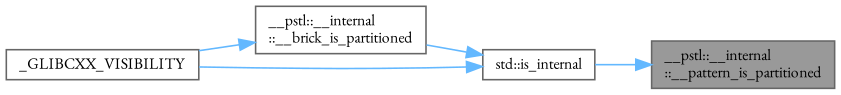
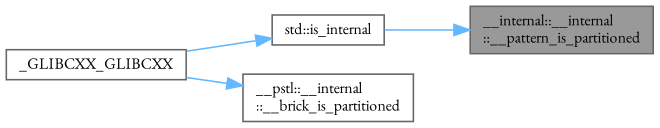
(447, 49) -> none
(103, 65) -> (96, 65)
(743, 65) -> (562, 30)
